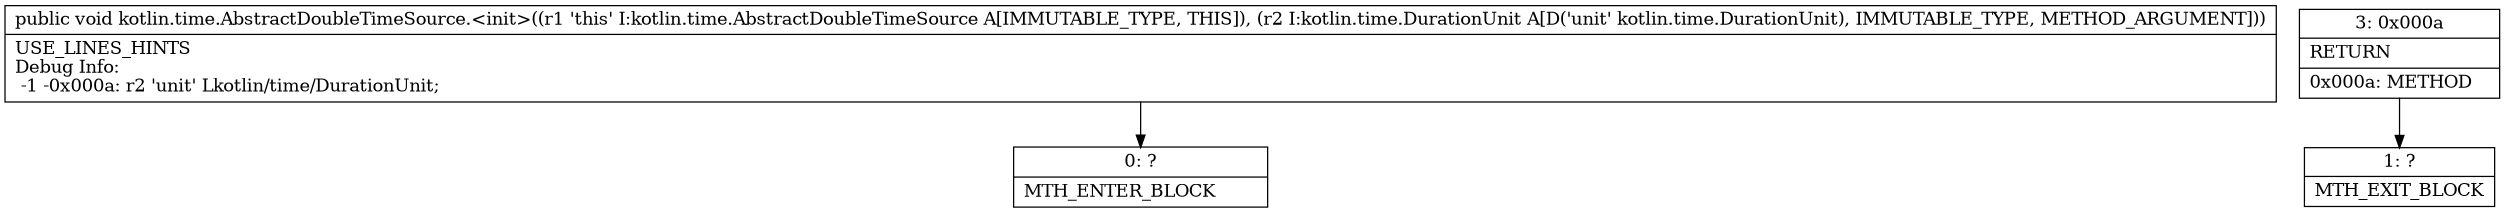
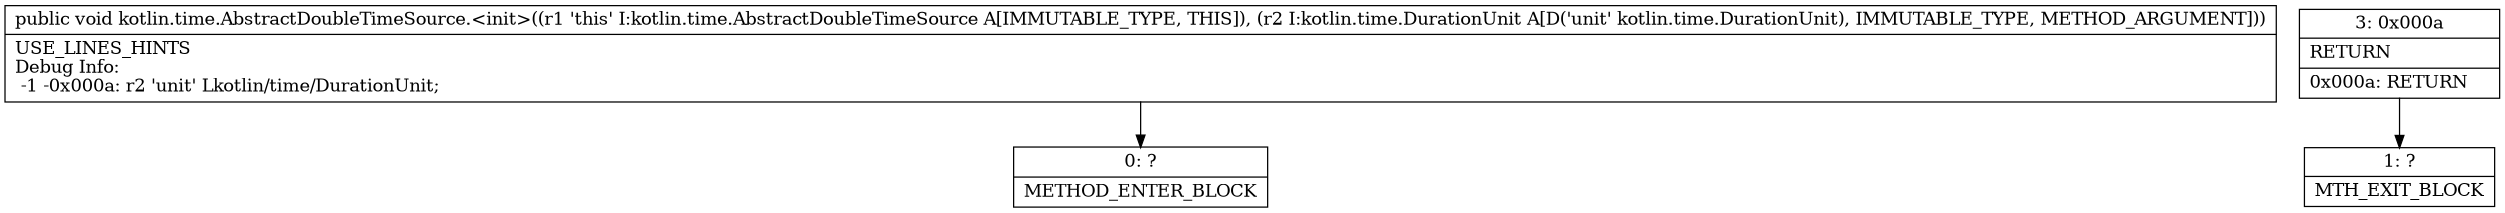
(2400, 83) -> (2397, 83)
(1120, 191) -> (1141, 191)
